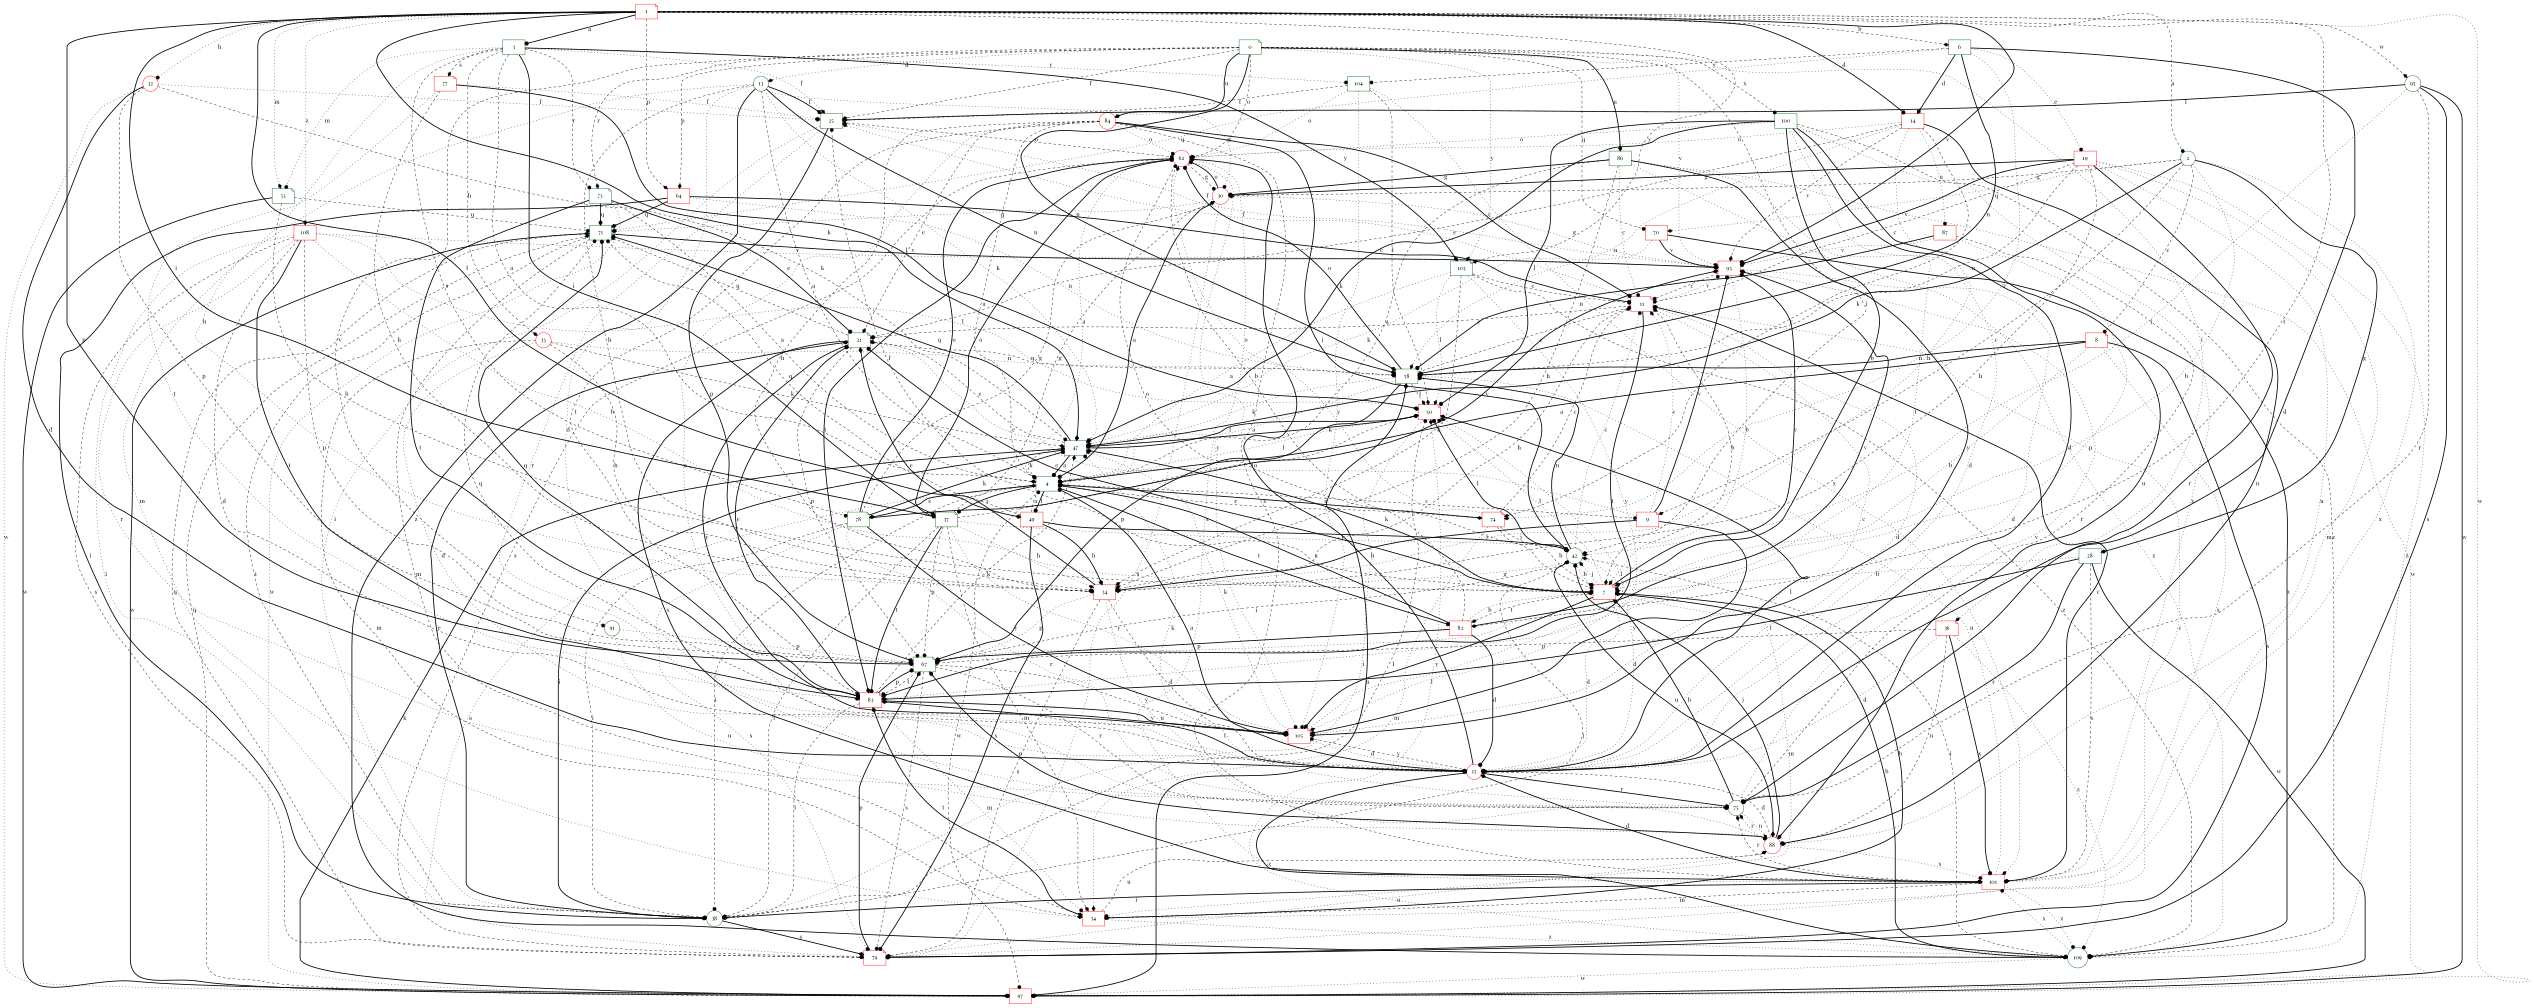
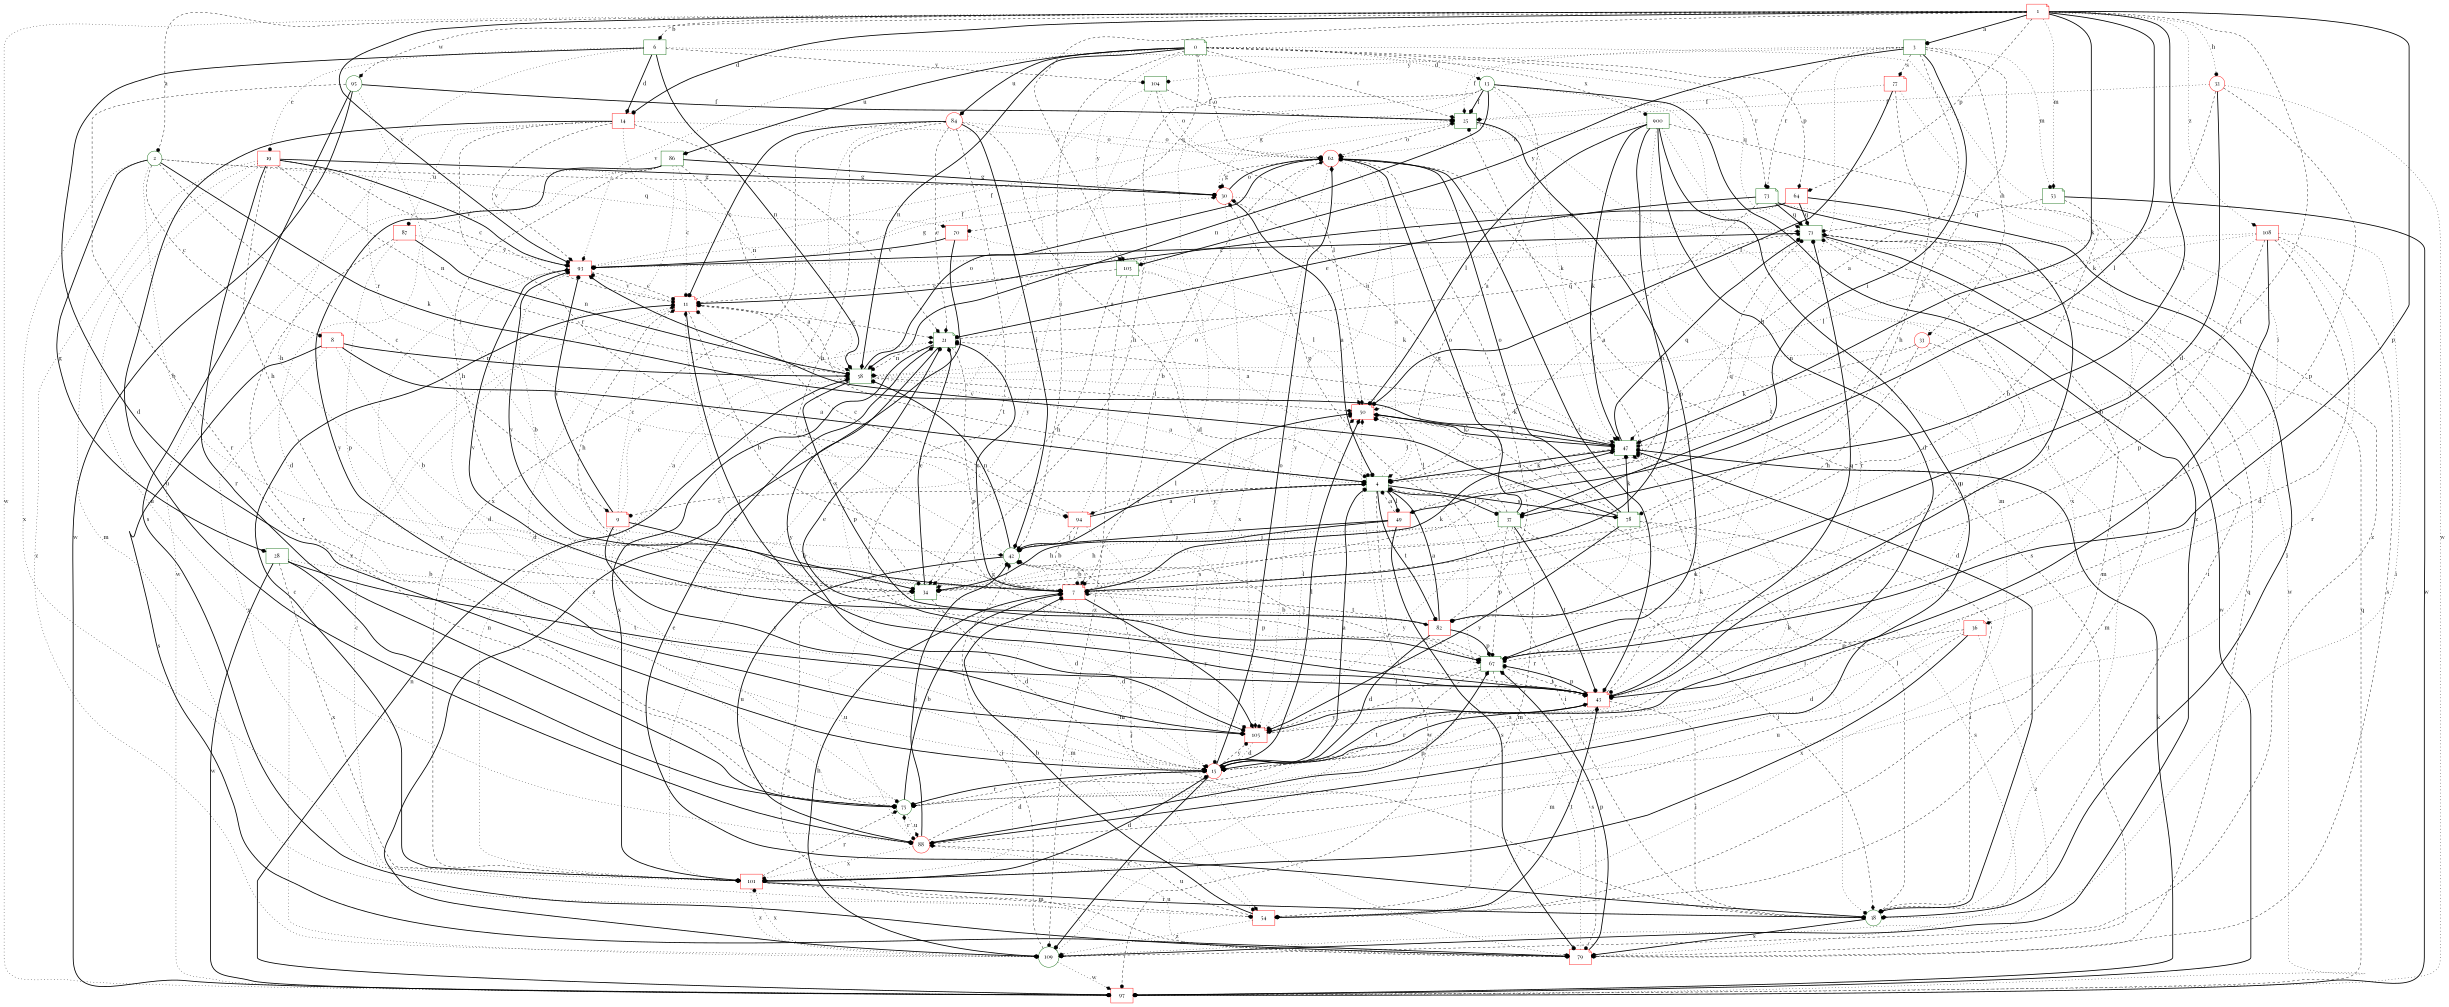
(1786, 121) -> (1658, 121)
(1493, 519) -> (1079, 519)
(1105, 592) -> (925, 592)
(612, 628) -> none
(527, 698) -> (1956, 469)
(871, 700) -> (1598, 700)
